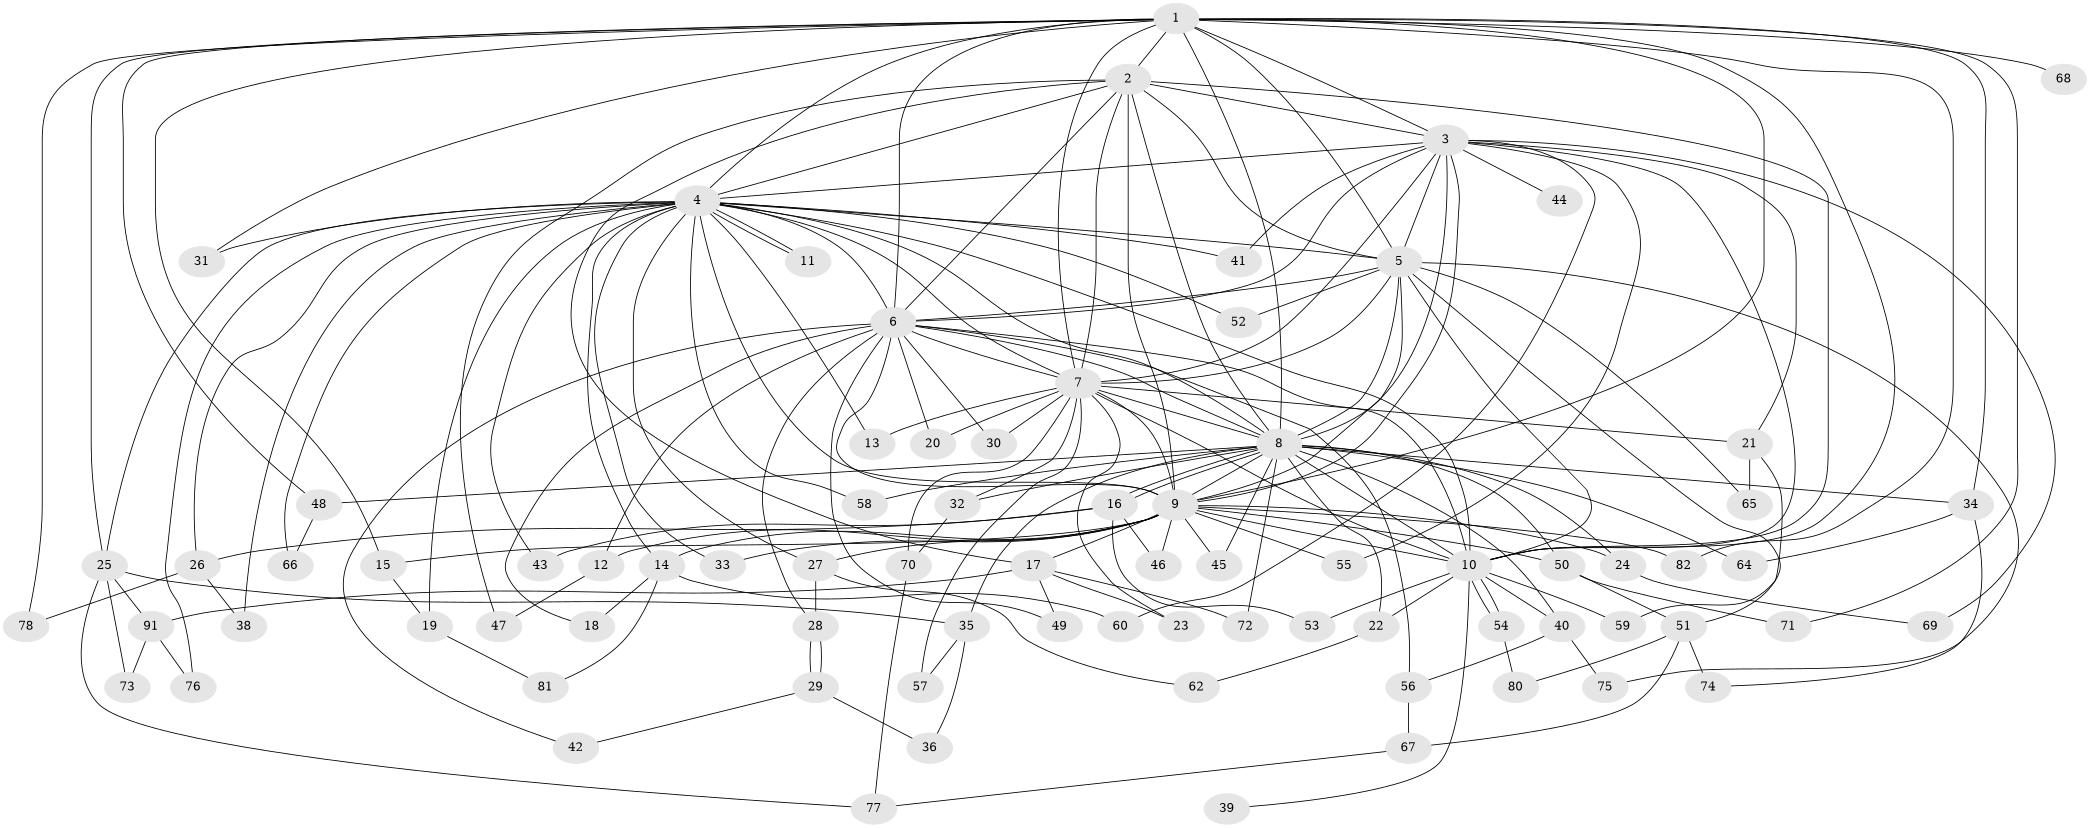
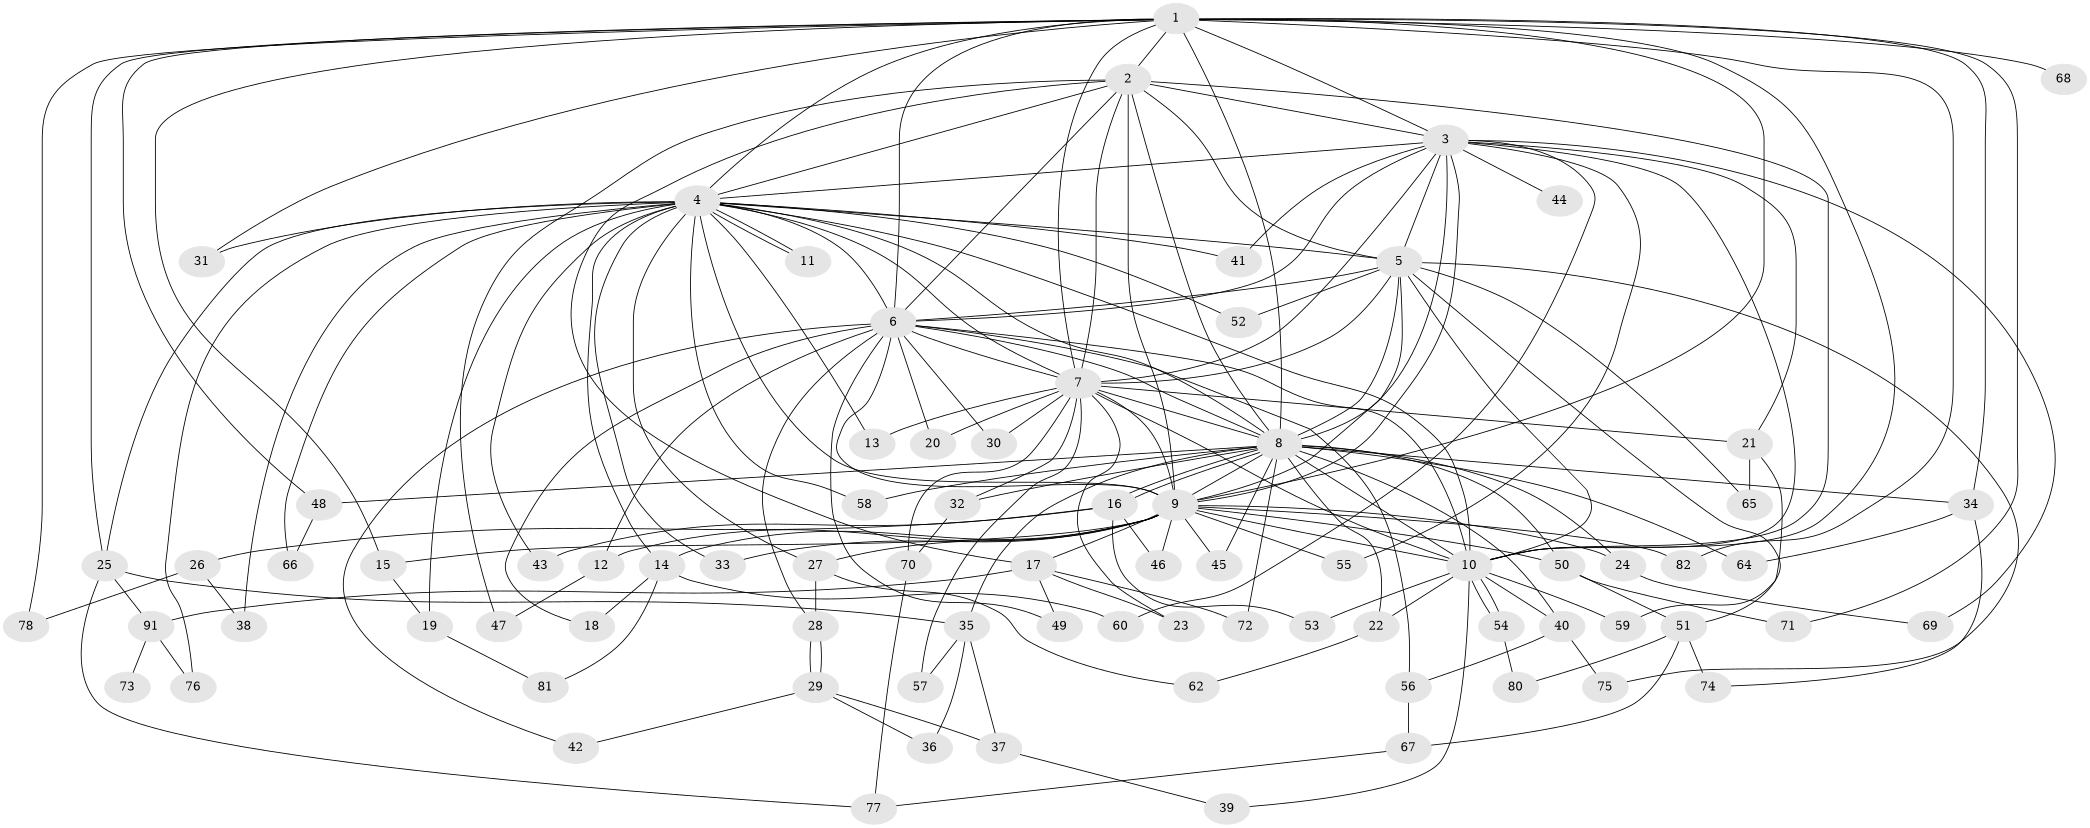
(1307, 124) -> none
(340, 264) -> none
(116, 627) -> none
none -> (999, 748)
